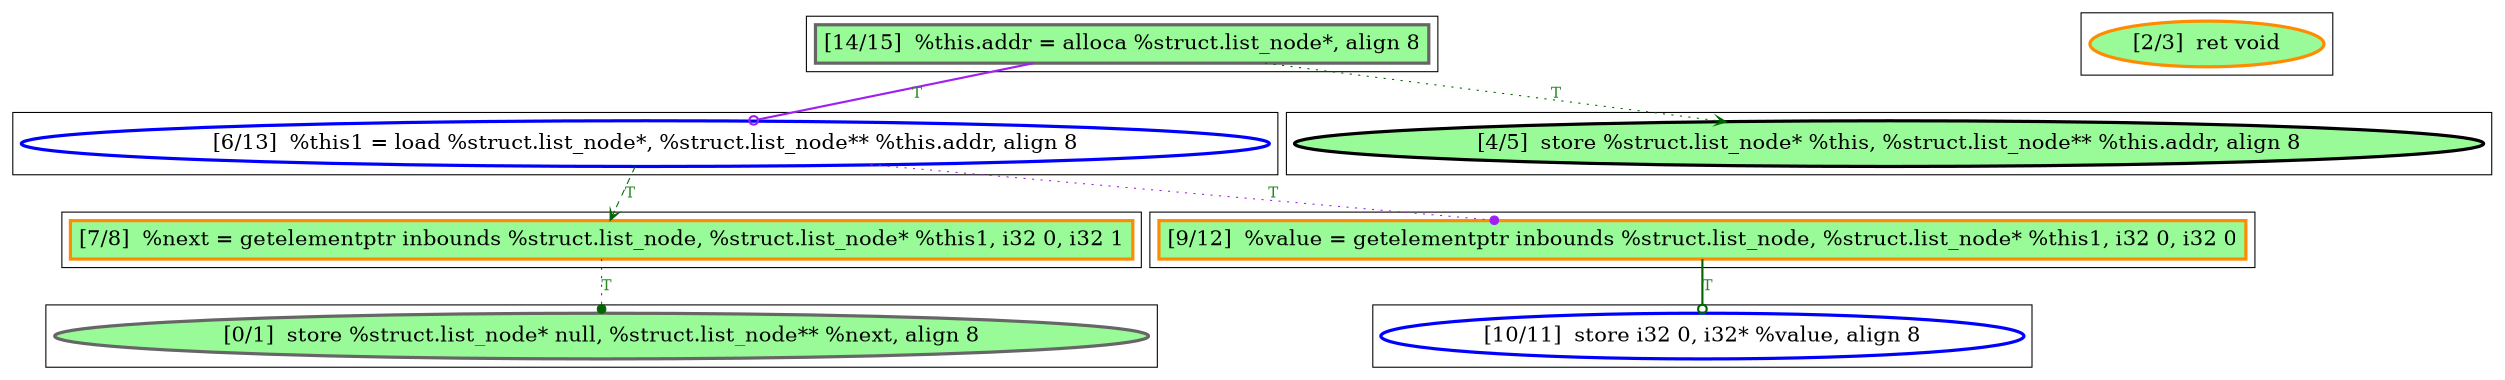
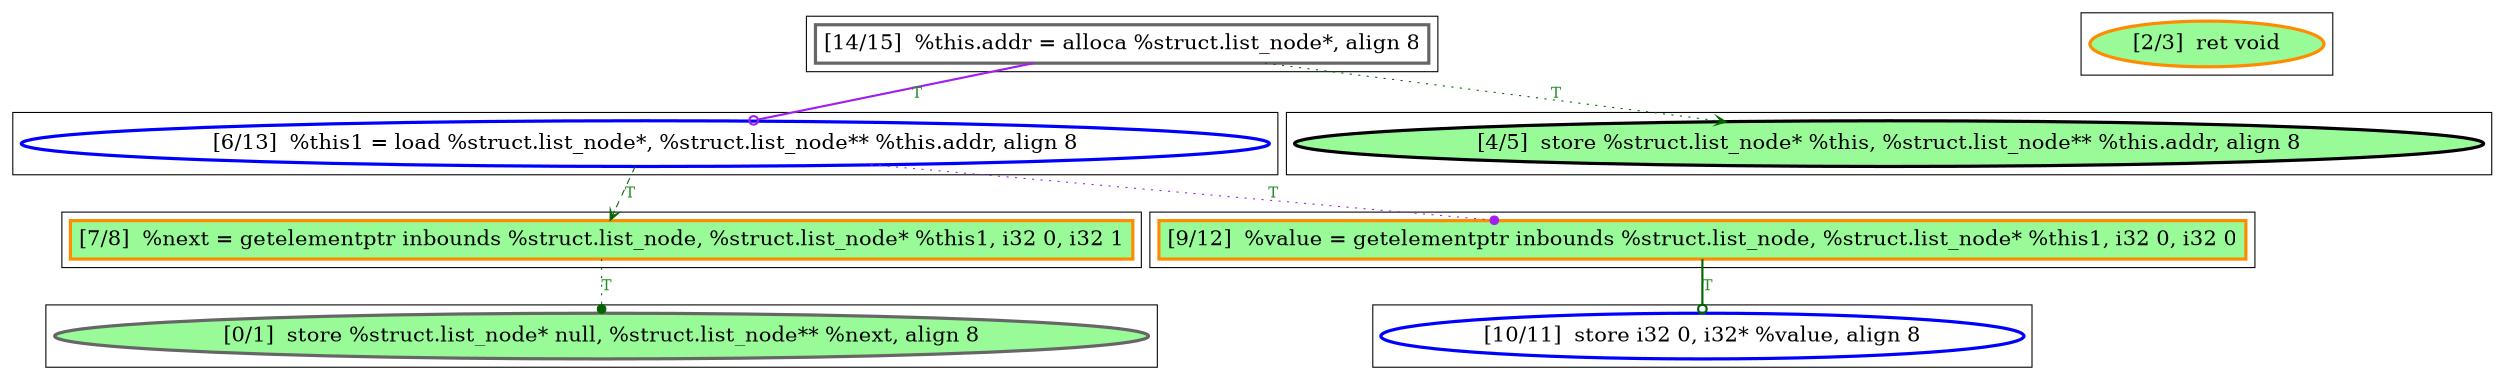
(1122, 44) -> (1122, 44)
